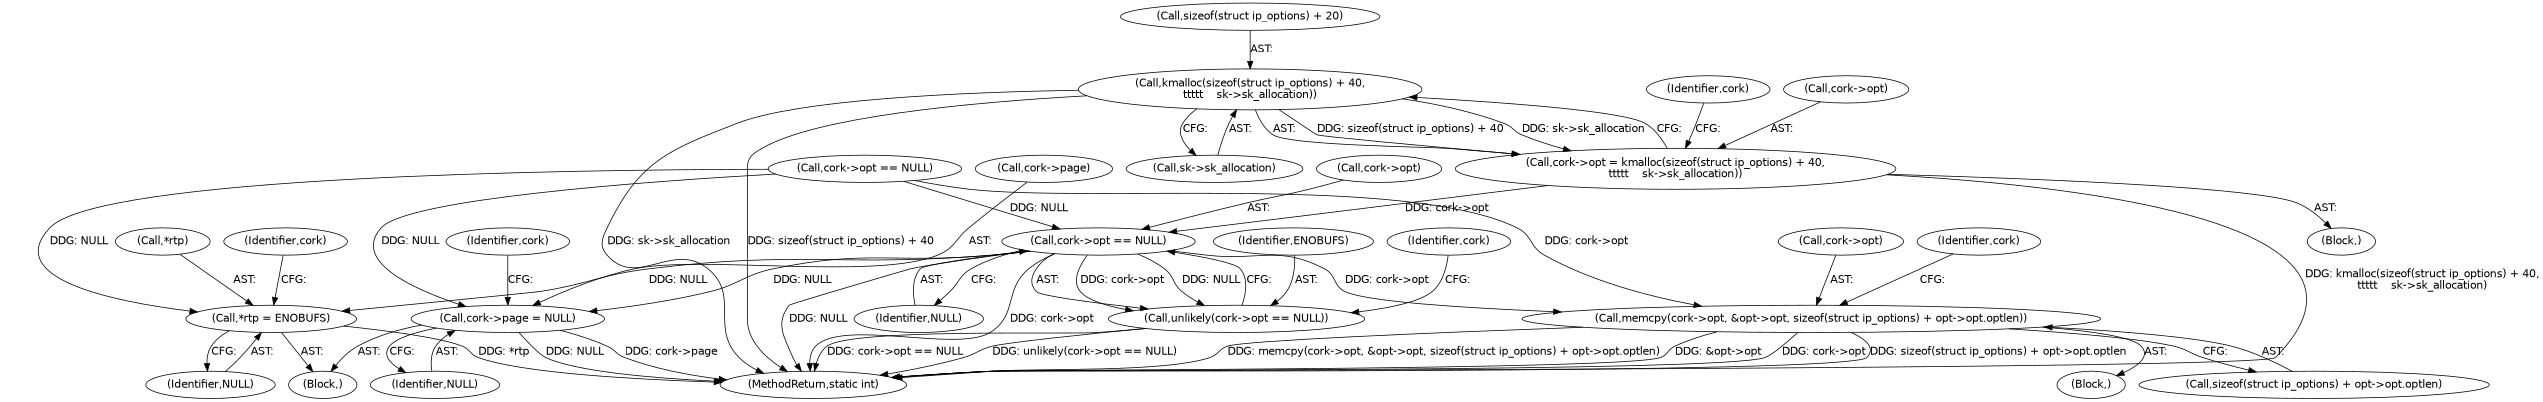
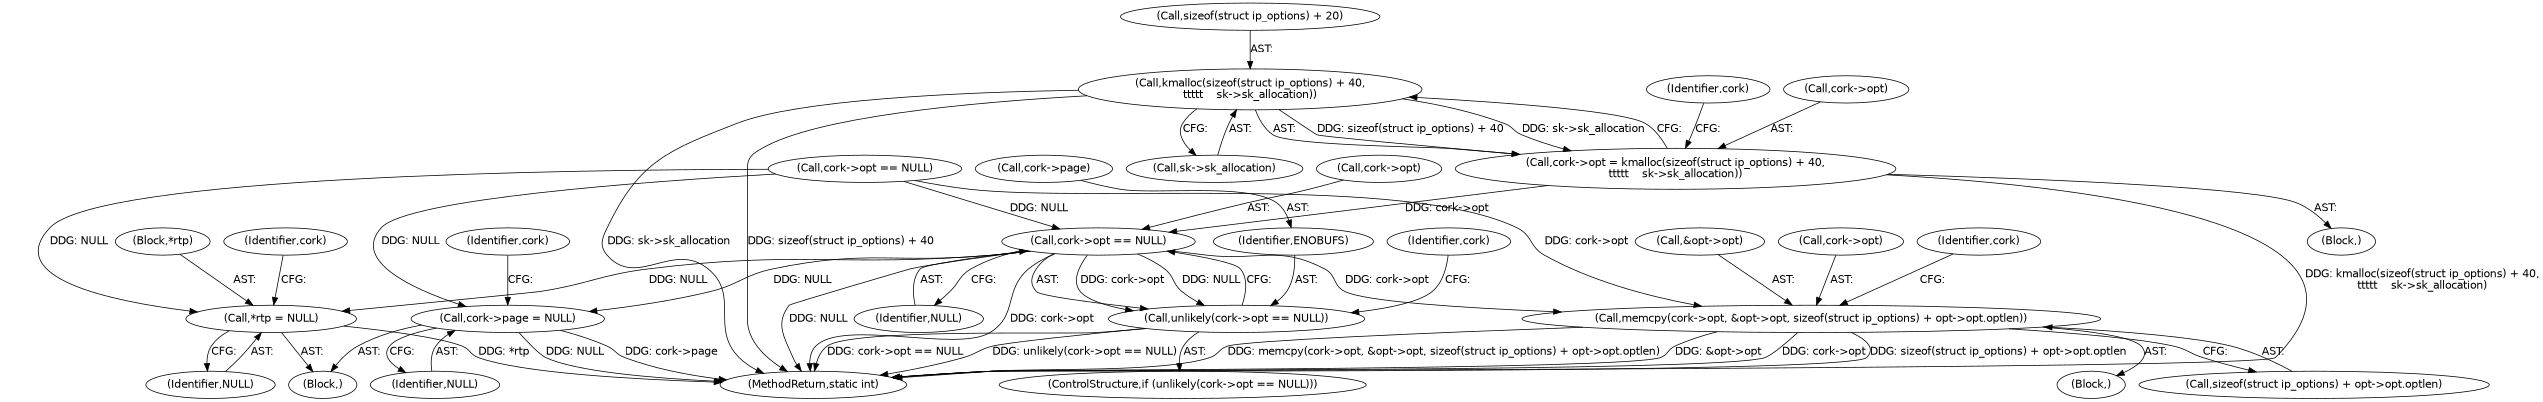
(163, 242) -> (163, 242)
none -> (1700, 242)
(820, 267) -> (1190, 191)
(271, 319) -> (271, 319)
none -> (1183, 385)
